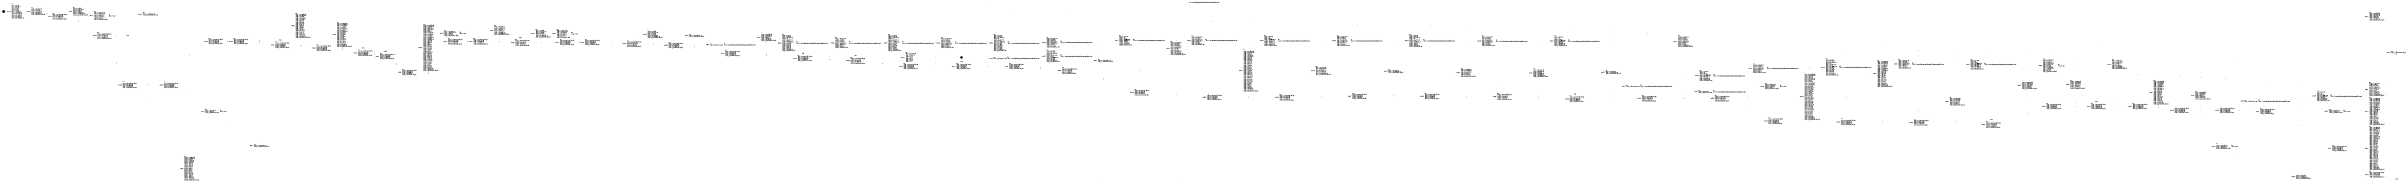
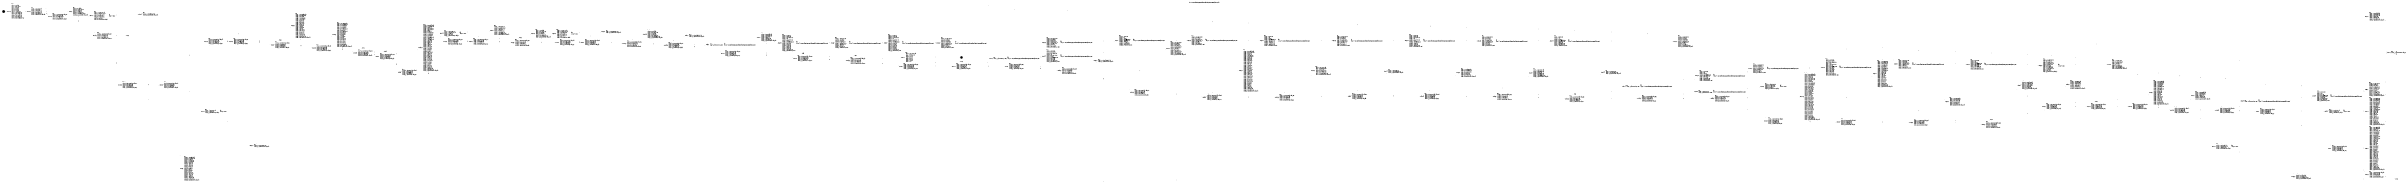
none -> (611, 32)
(1014, 43) -> none
